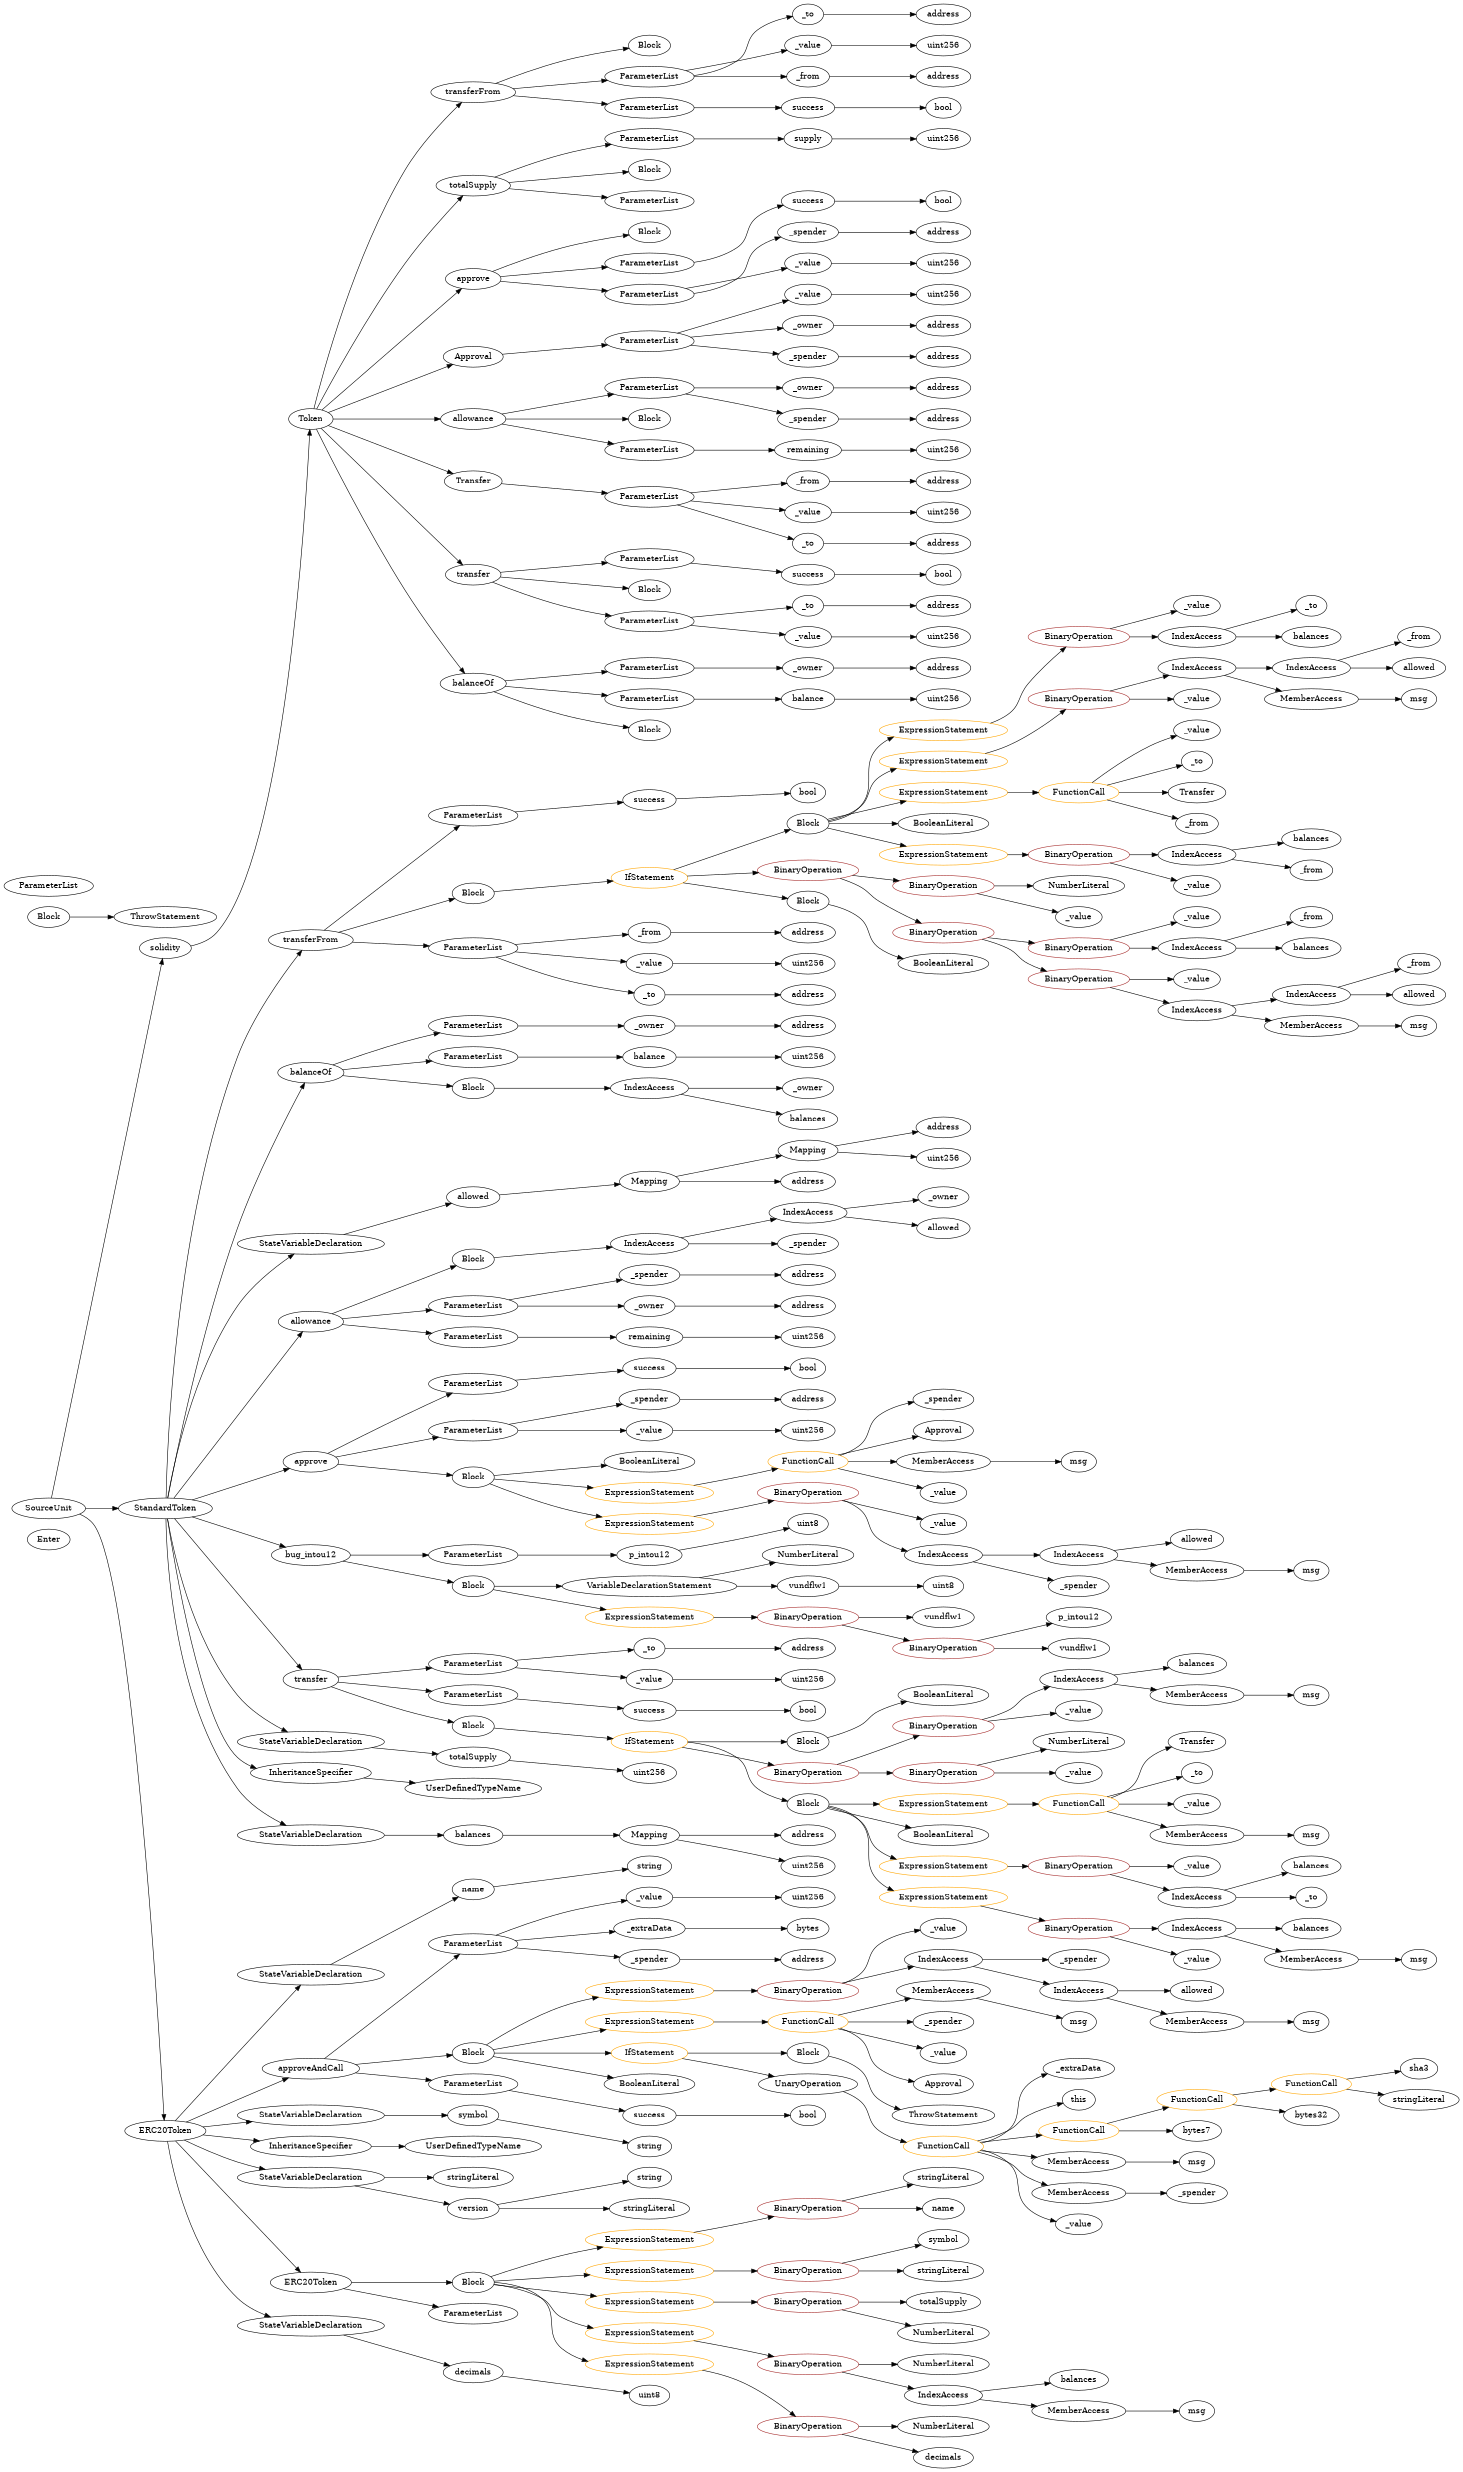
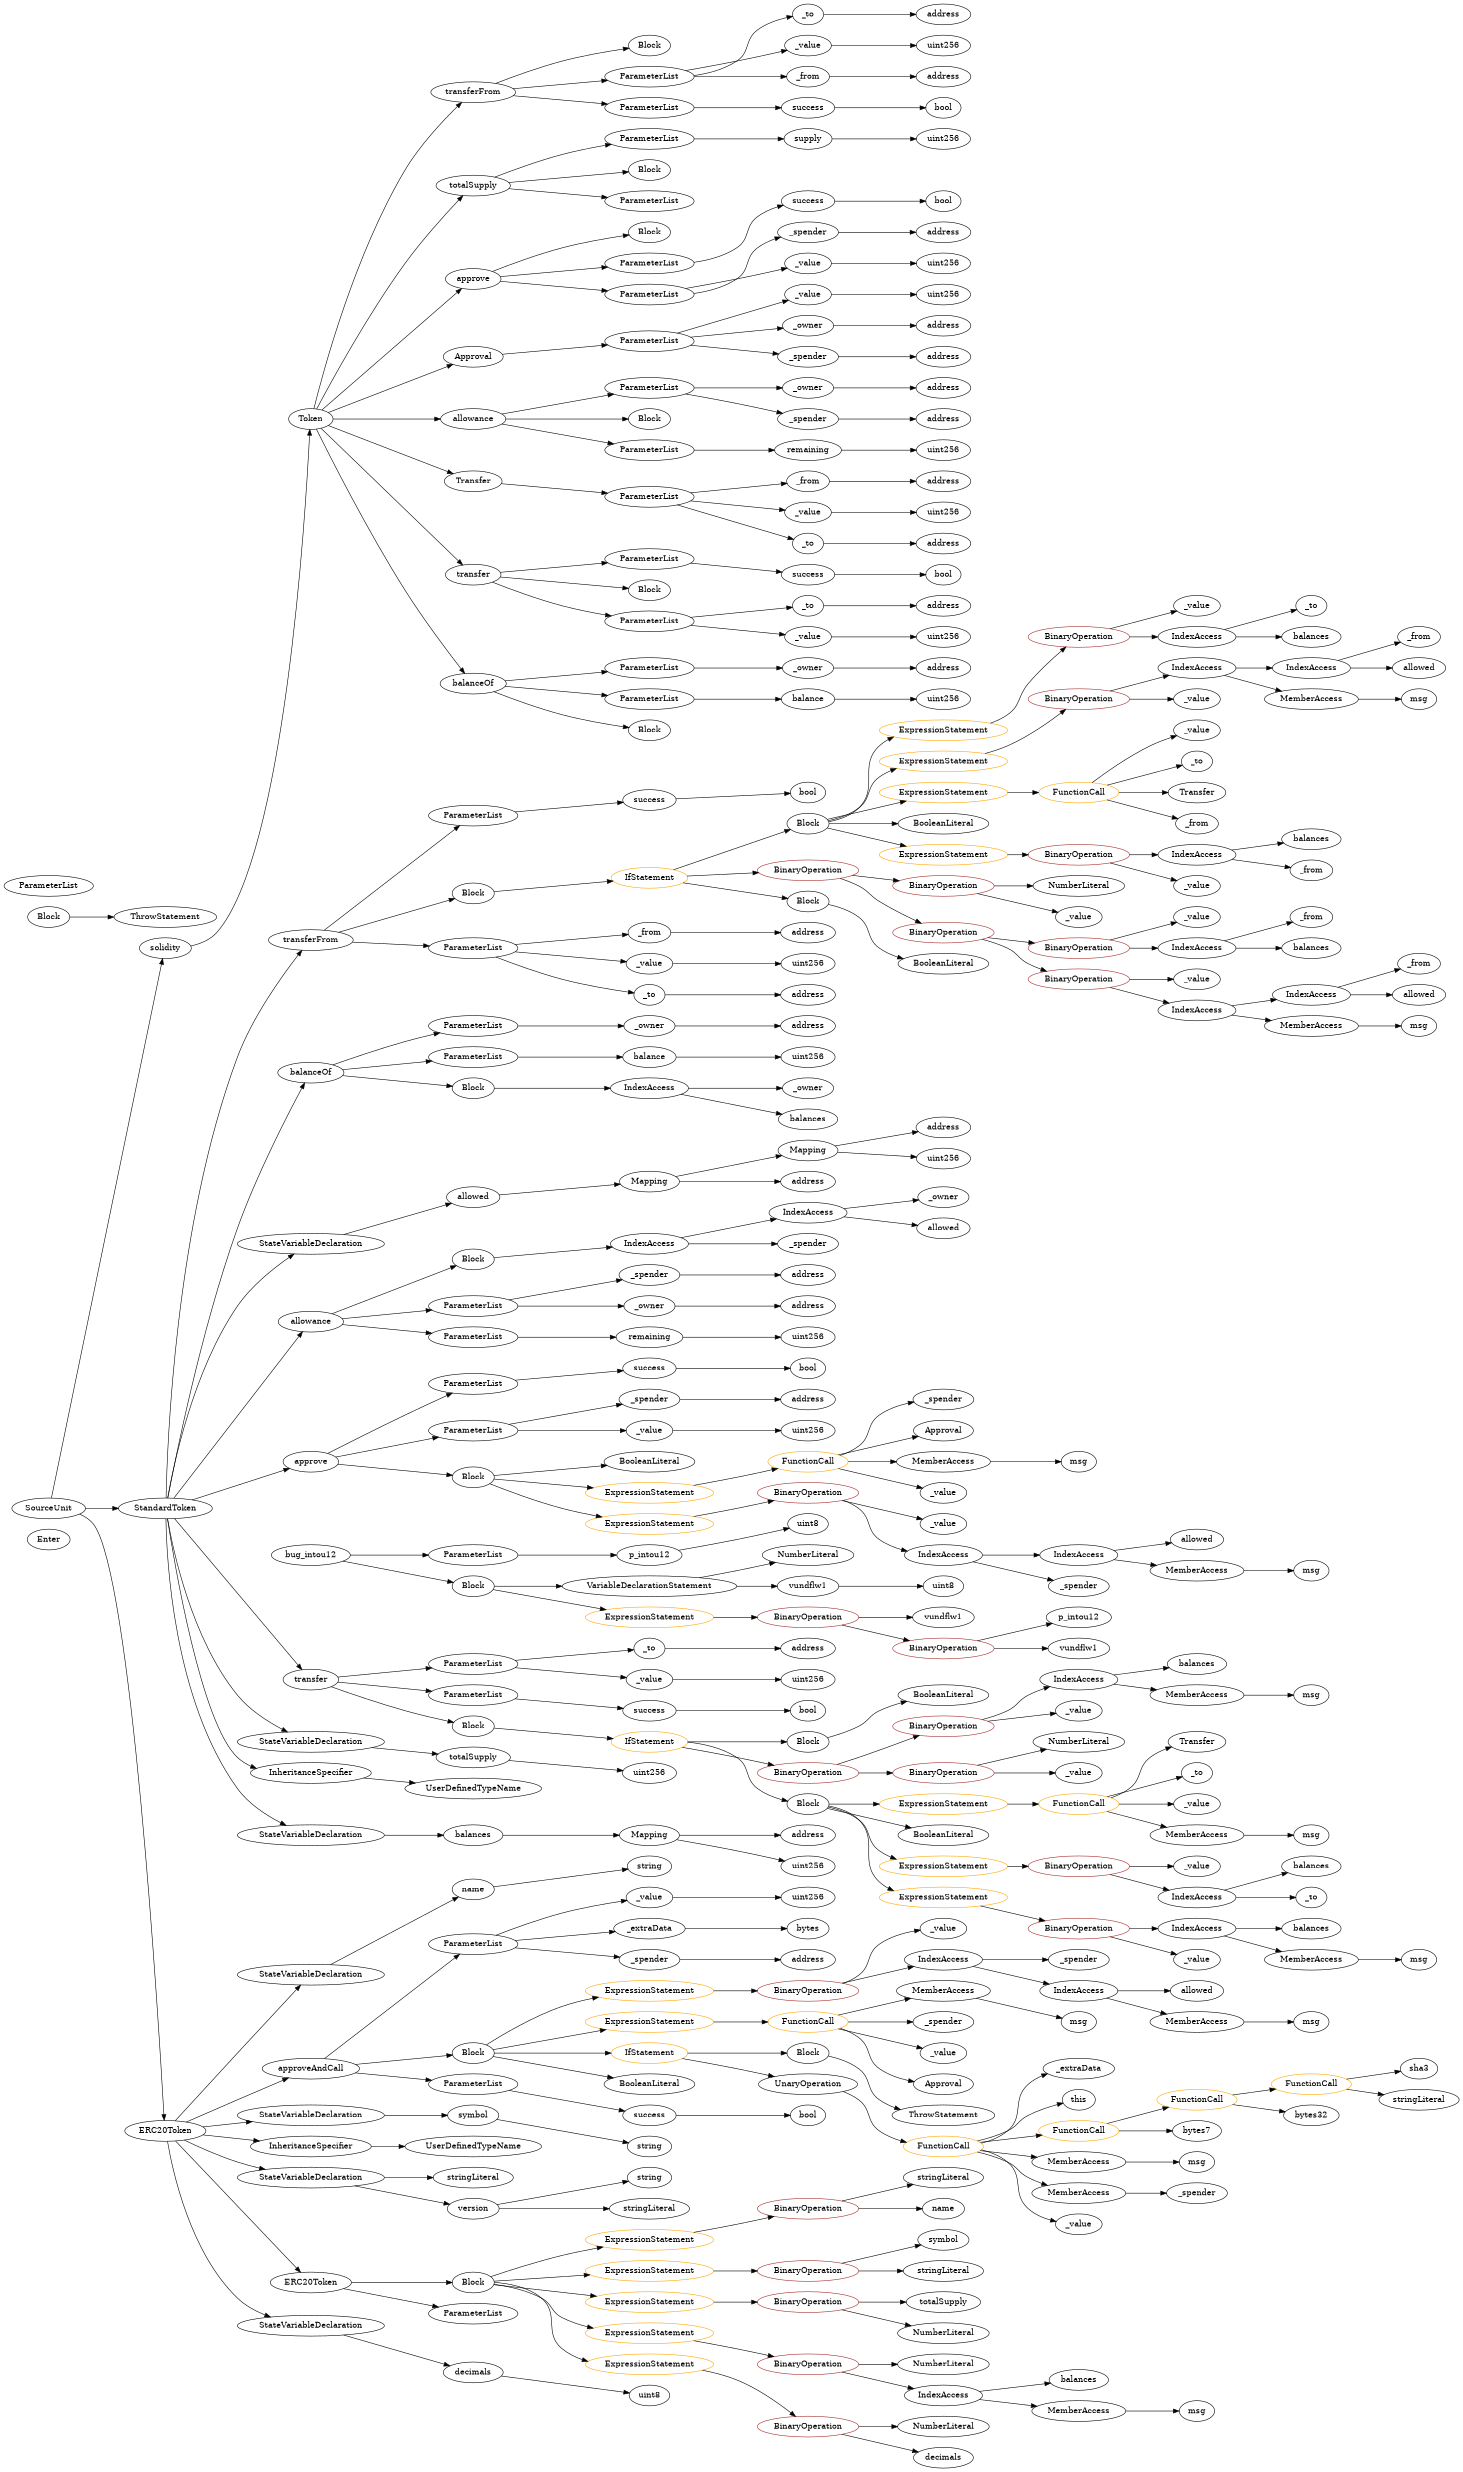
(236, 1531) -> none
